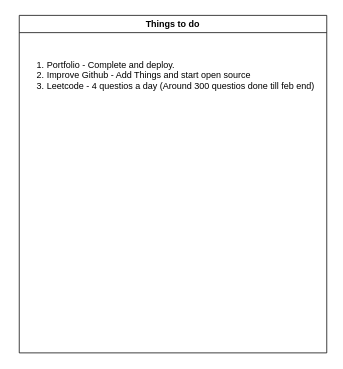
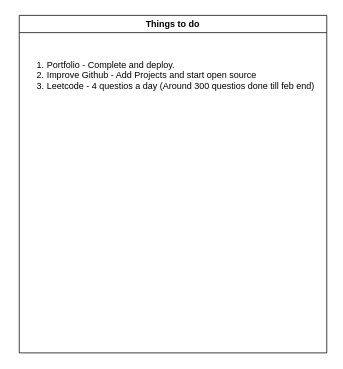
(166, 75) -> (166, 75)
